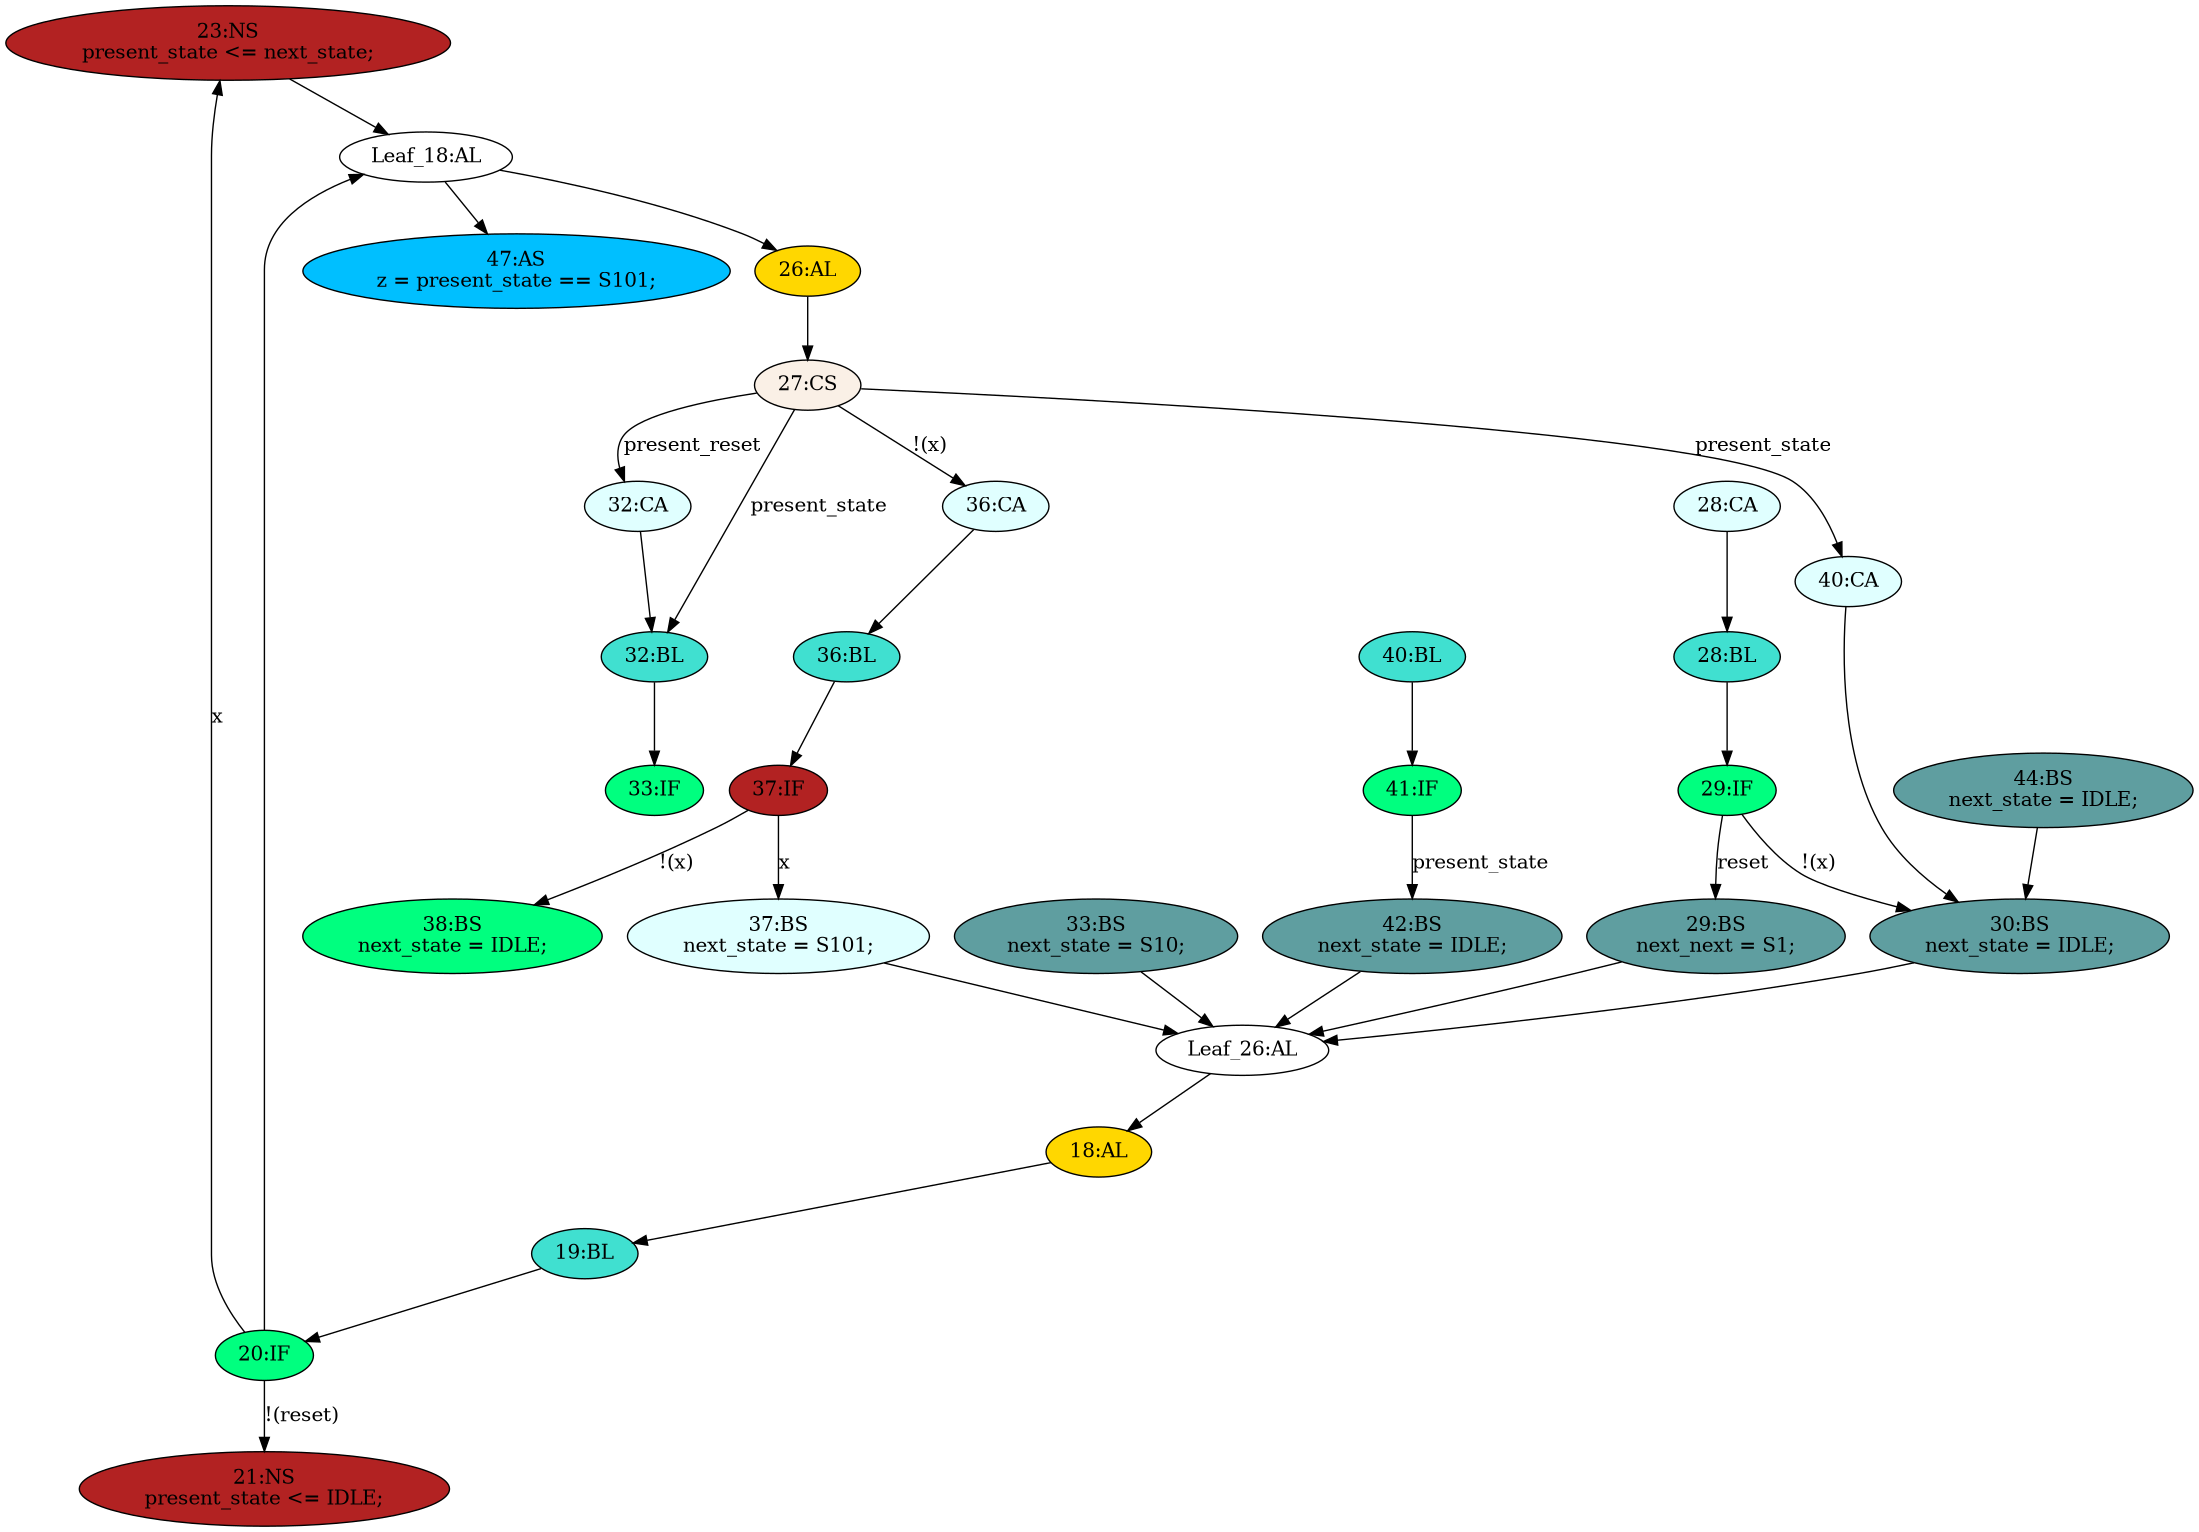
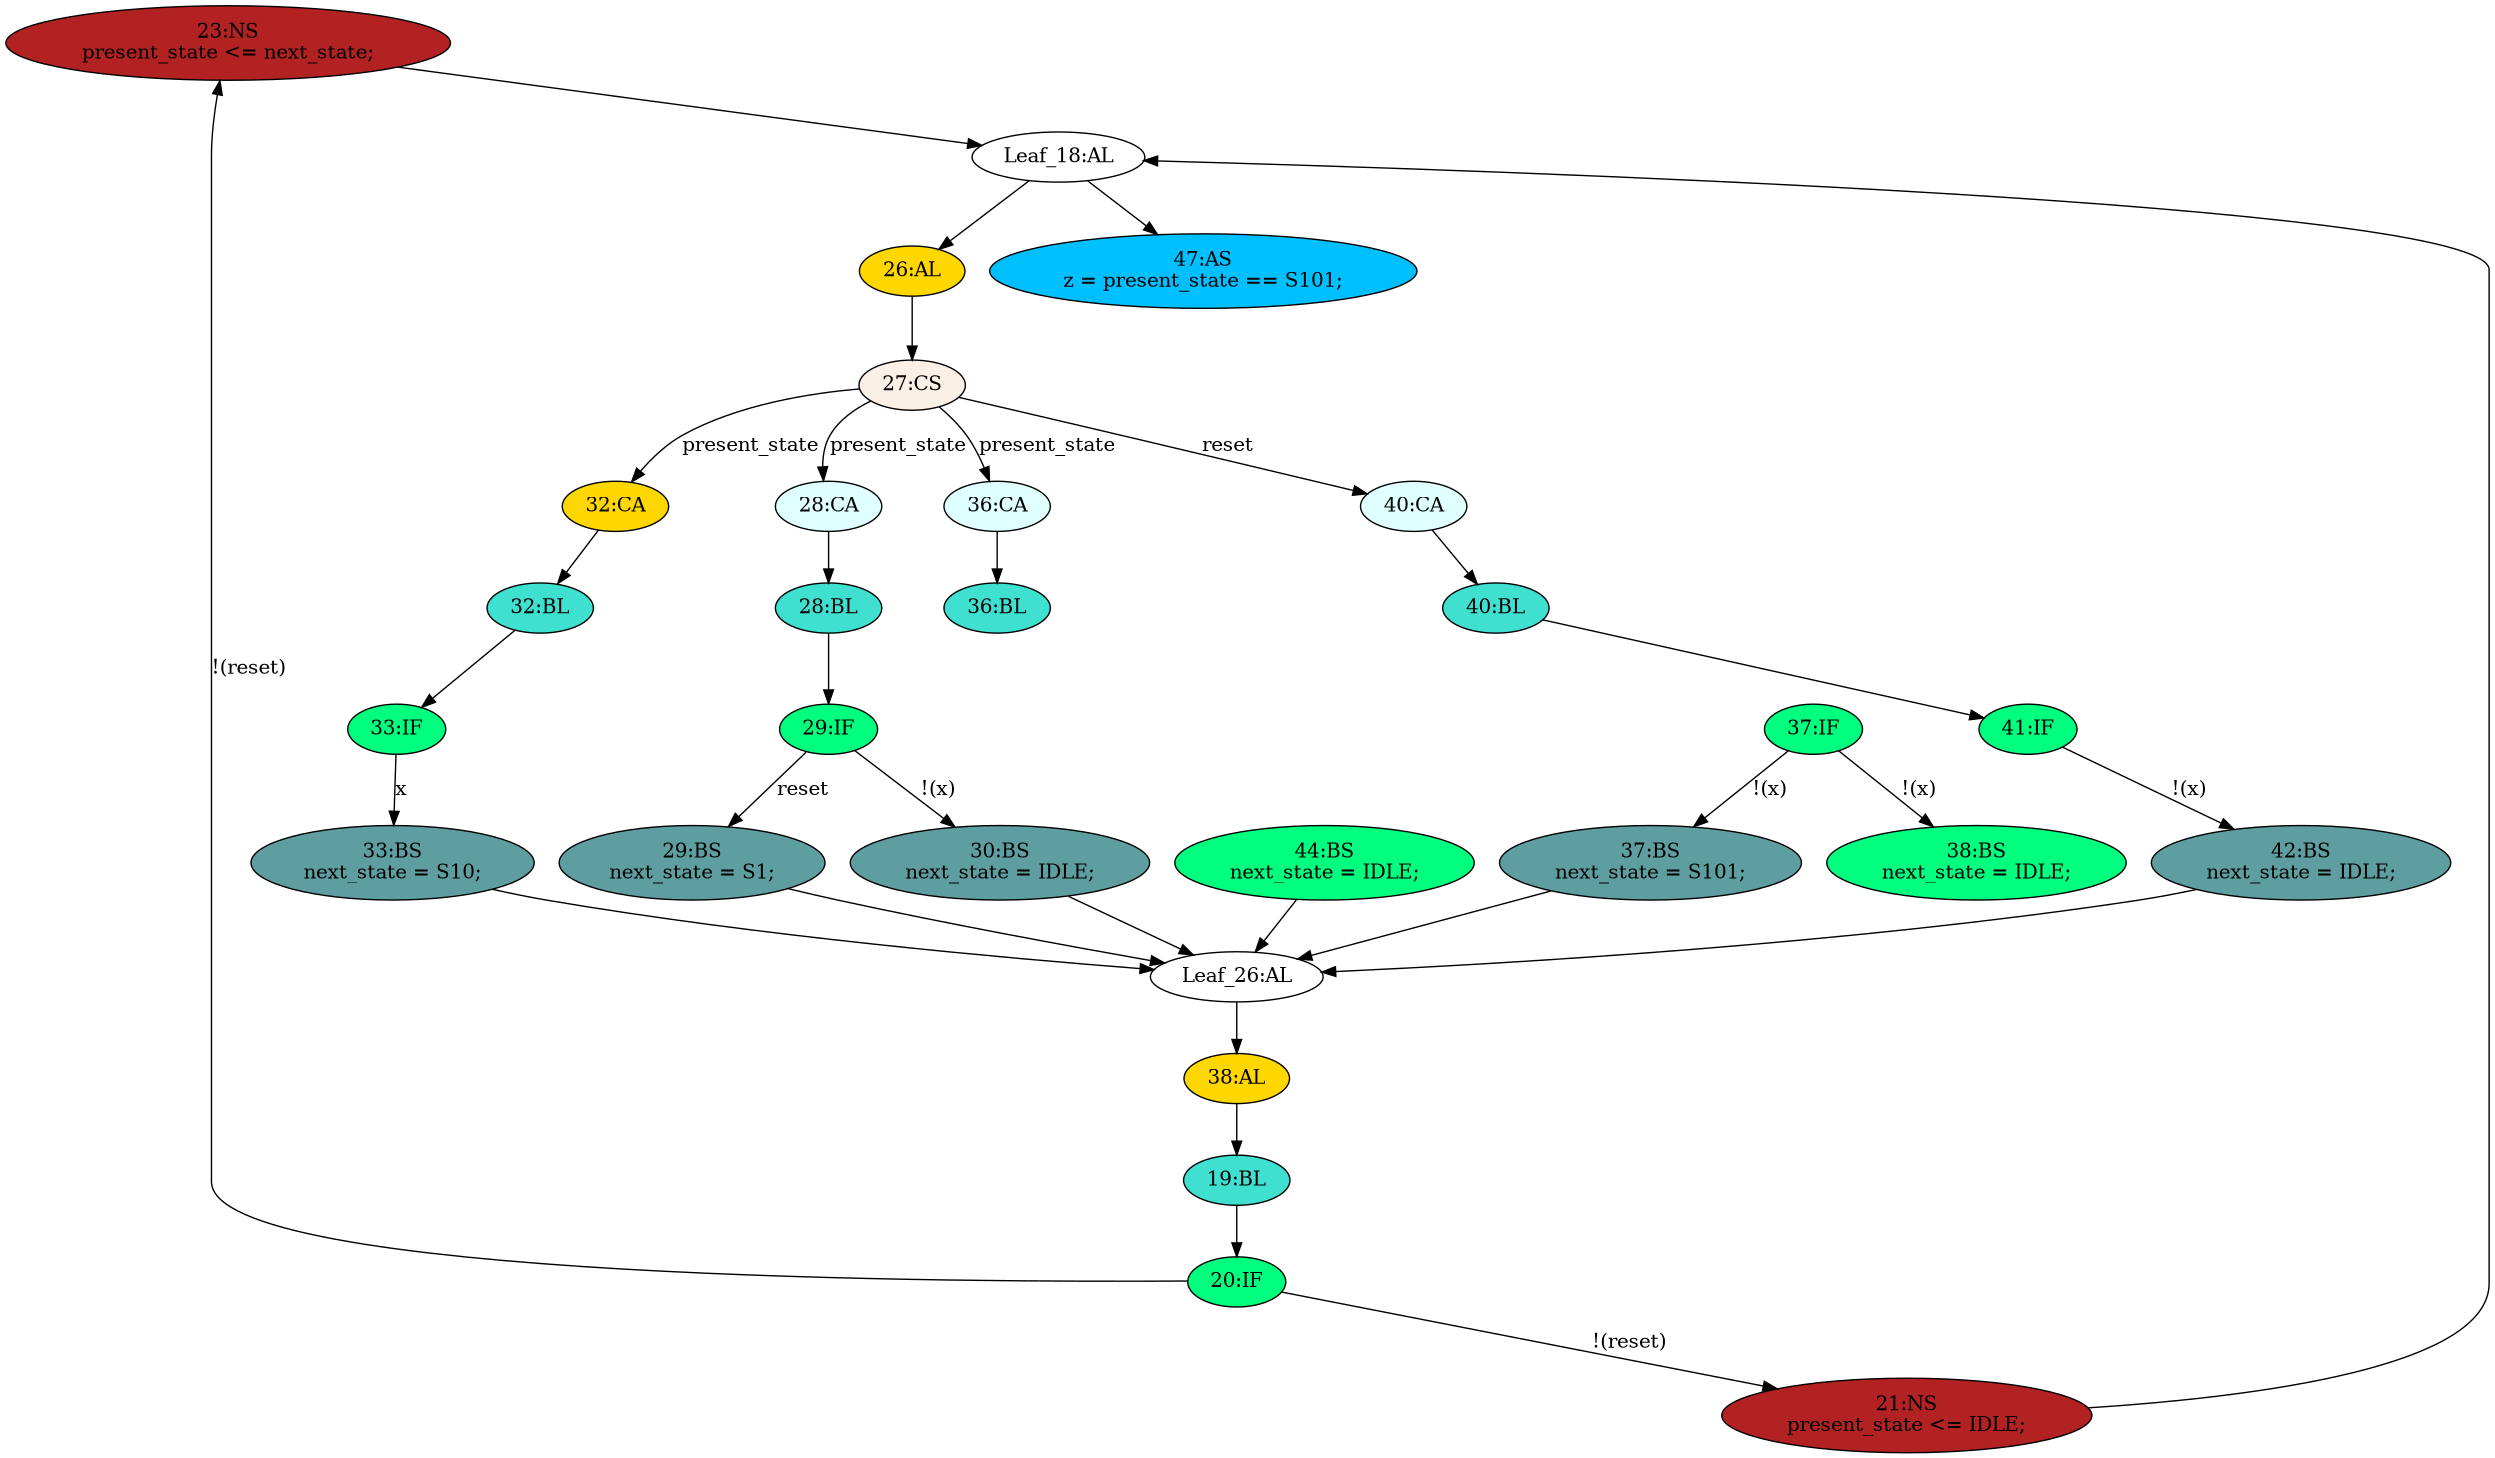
(693, 446) -> (751, 446)
(930, 446) -> (1047, 446)
(1763, 446) -> (1228, 446)
(638, 506) -> (615, 506)
(735, 515) -> (836, 427)
(218, 717) -> (249, 669)
(816, 717) -> none
(264, 734) -> (2489, 326)
(1857, 766) -> (1450, 552)
none -> (395, 783)
(778, 790) -> (1813, 729)
(2043, 790) -> (1325, 863)
(2033, 856) -> (1280, 920)
(785, 863) -> (1770, 790)
(1481, 863) -> (2189, 790)
(778, 936) -> (1650, 863)
(1716, 936) -> (692, 863)
(1099, 1152) -> (1237, 1079)
